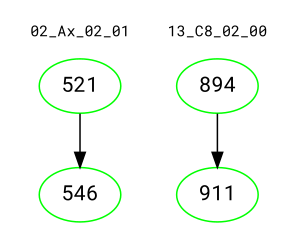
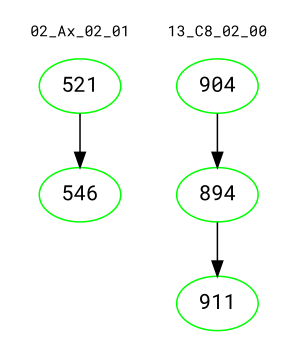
none -> (217, 86)
